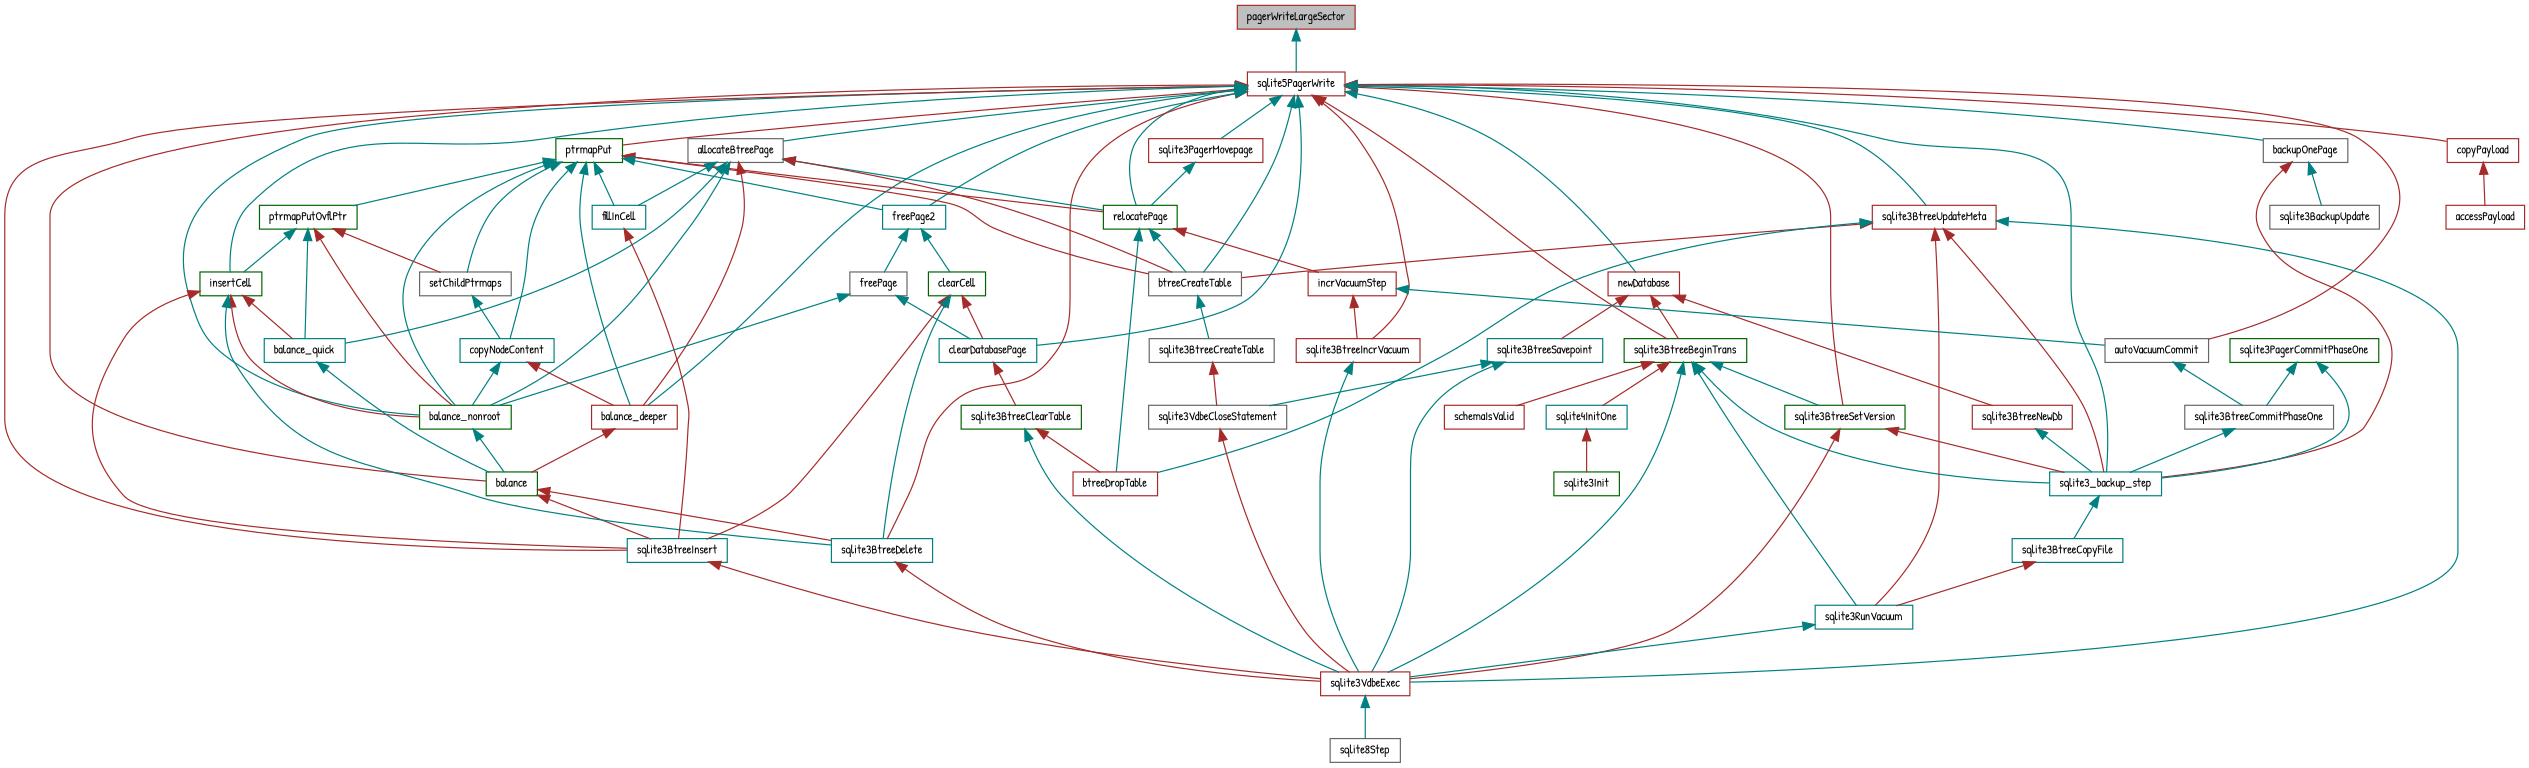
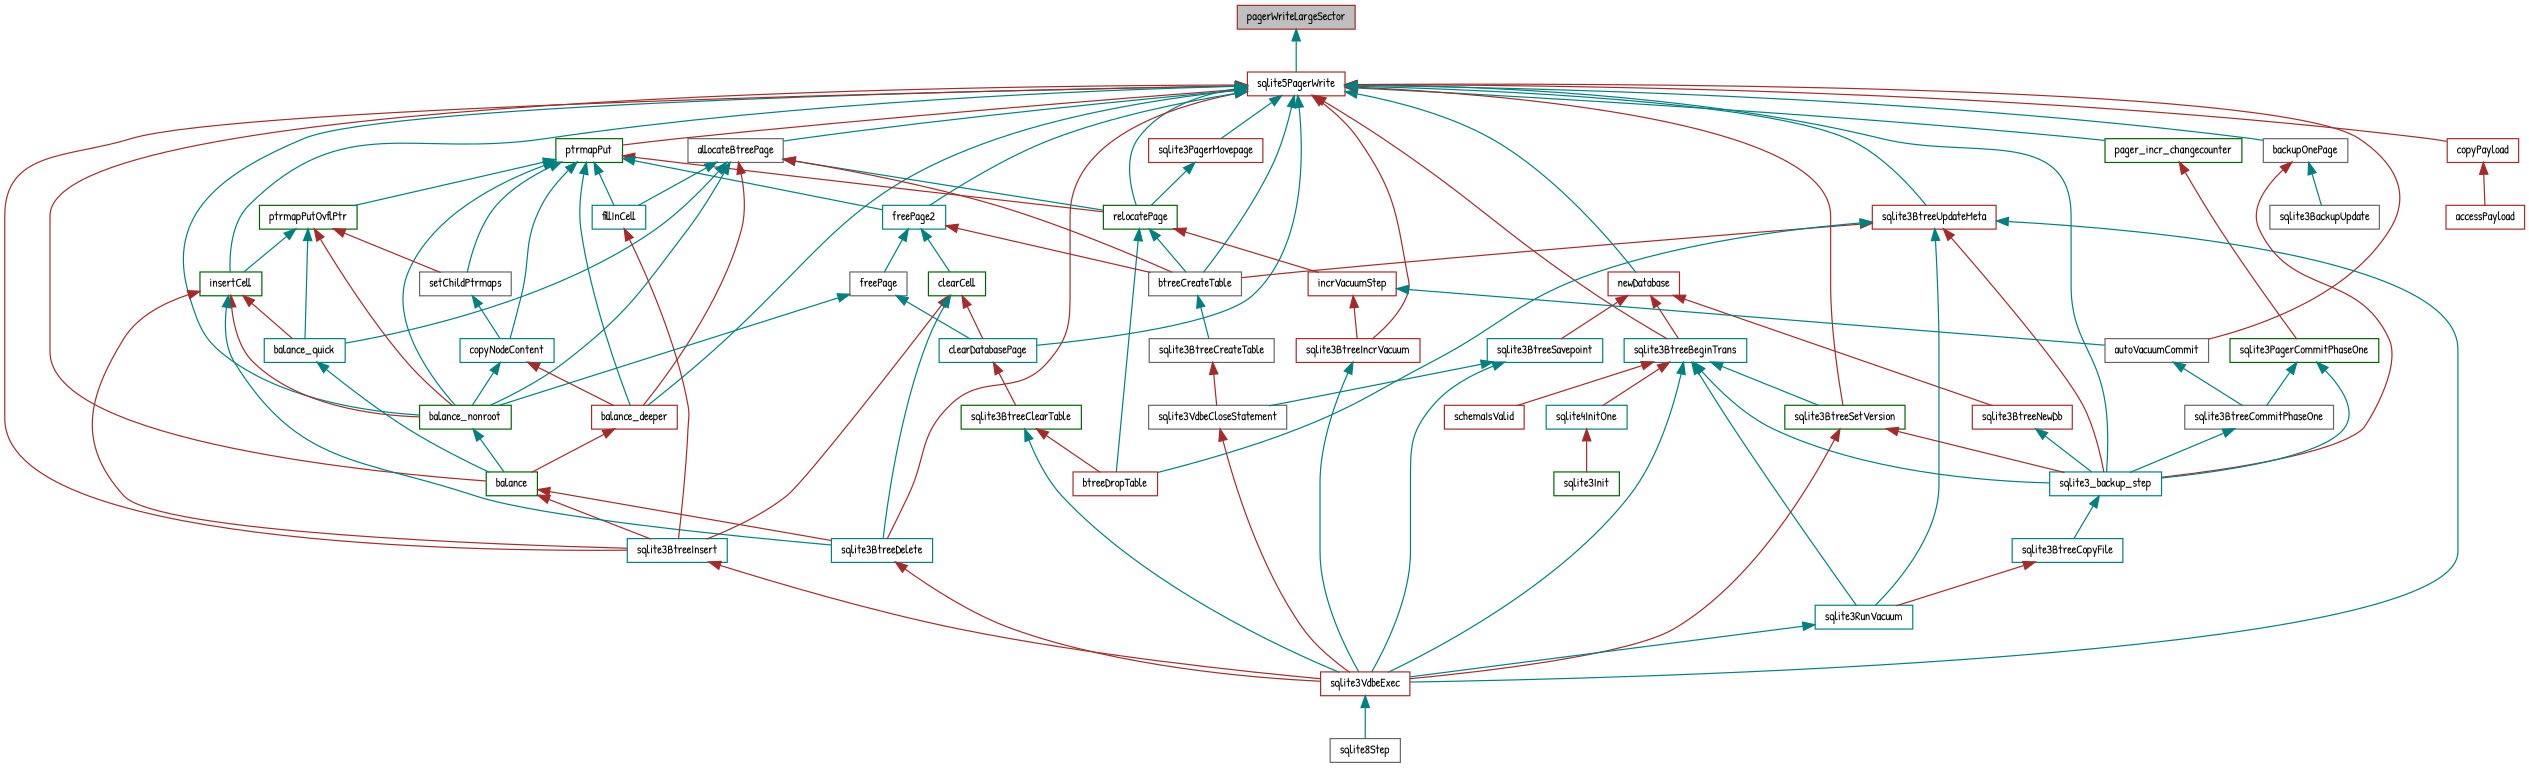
none -> (2173, 151)
(950, 204) -> (1054, 250)
(1685, 351) -> (1685, 351)
(1939, 433) -> (1939, 433)
